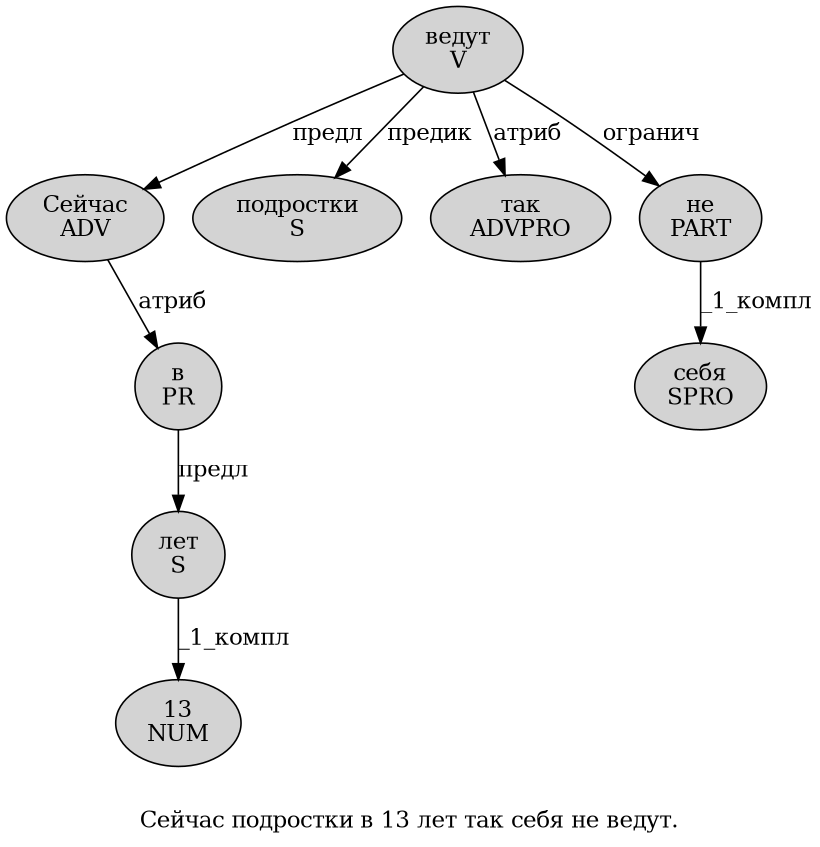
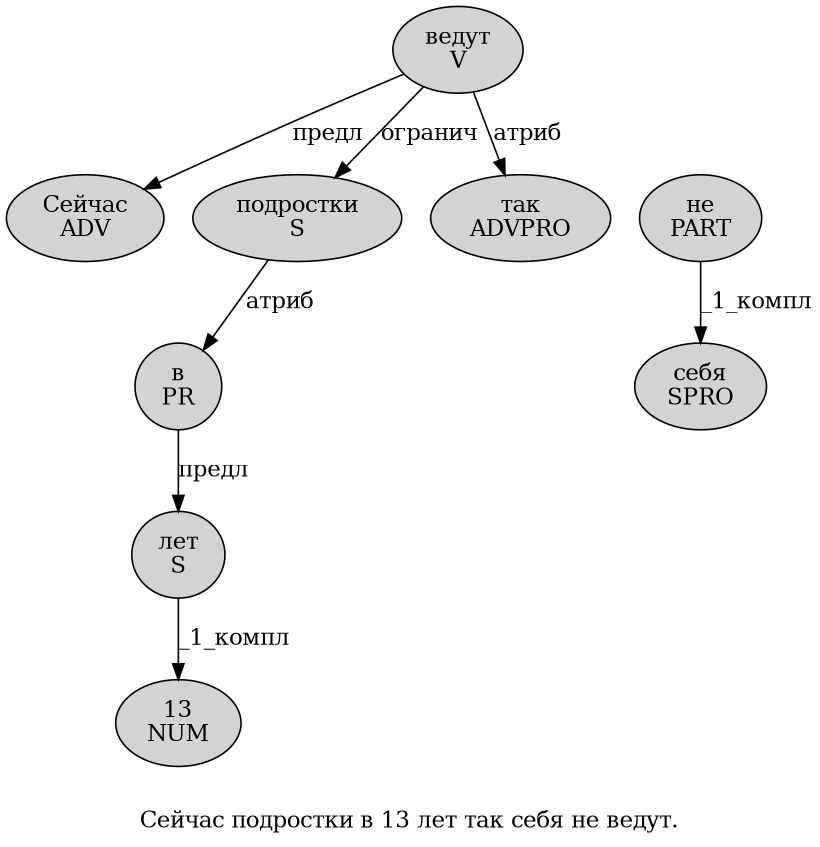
(576, 127) -> none
(430, 134) -> (430, 134)
(129, 297) -> (241, 298)
